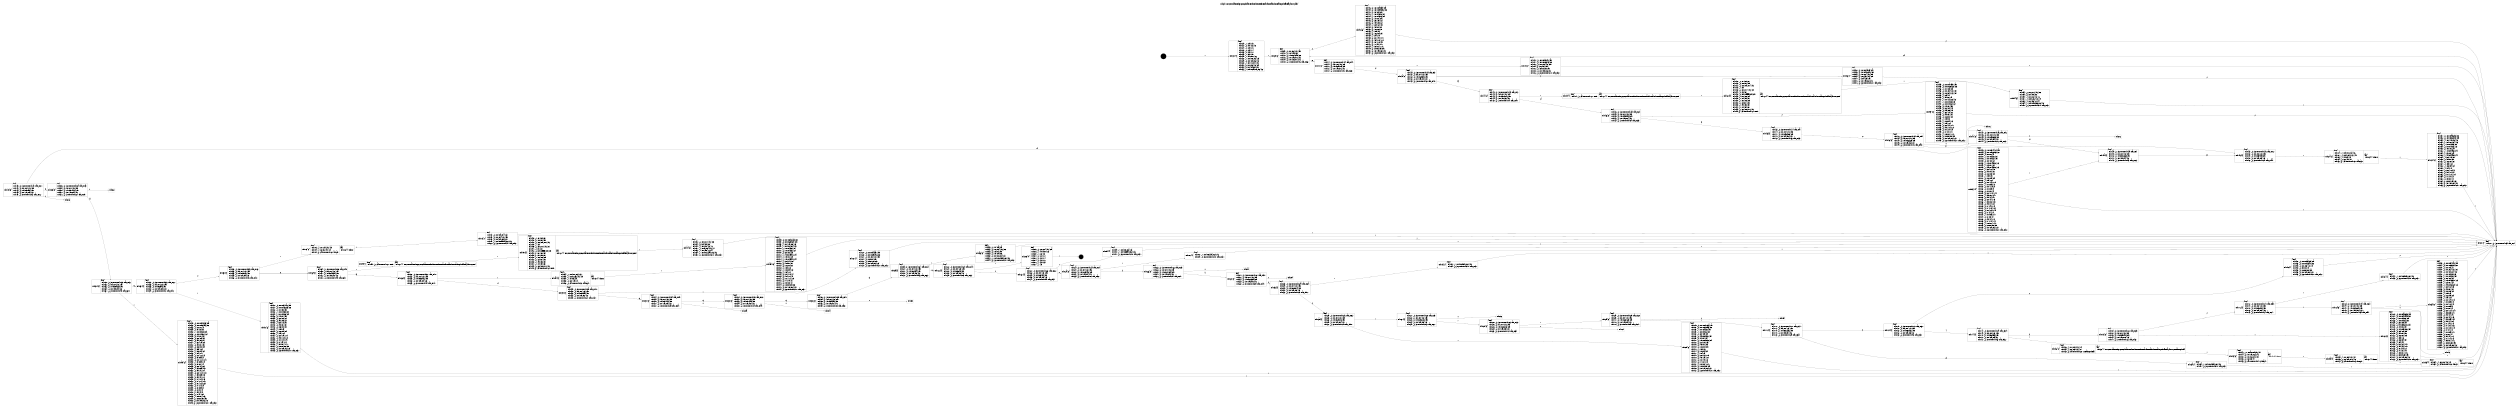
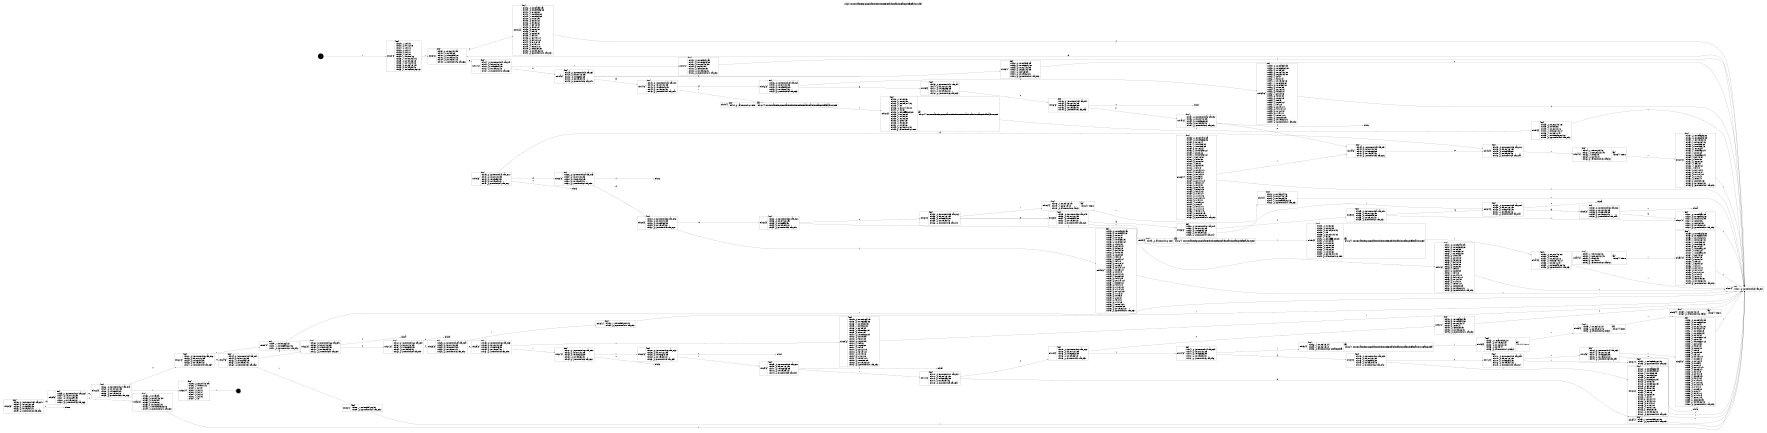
(494, 279) -> (1346, 204)
(786, 301) -> (1647, 216)
